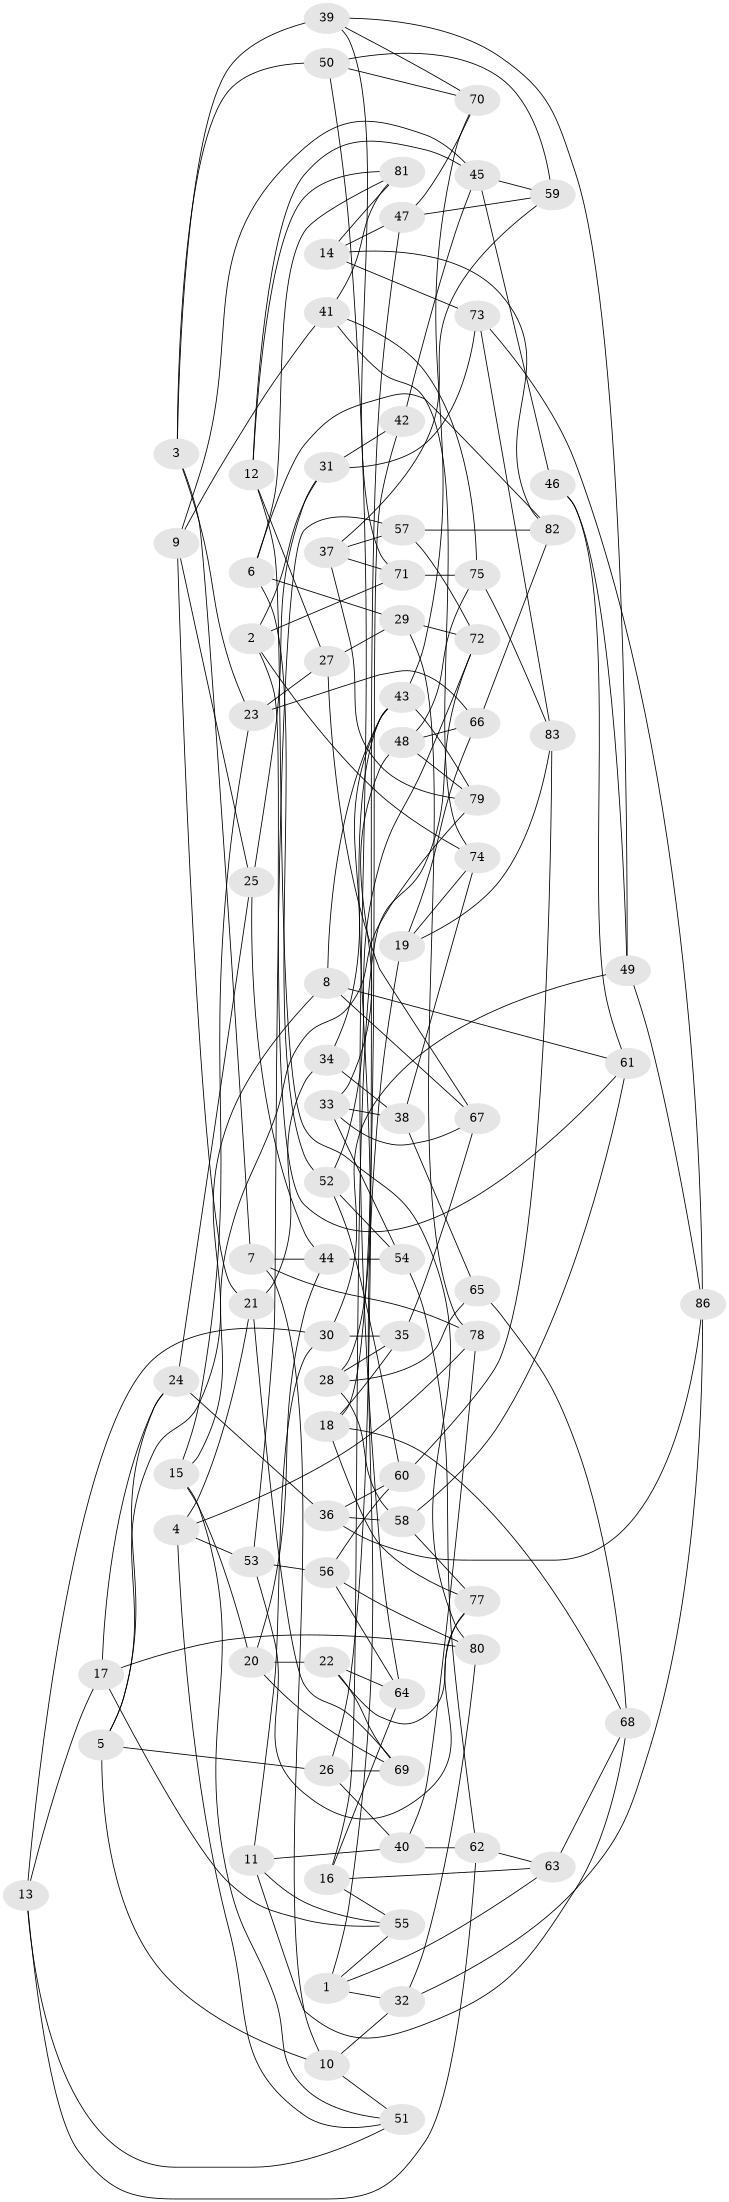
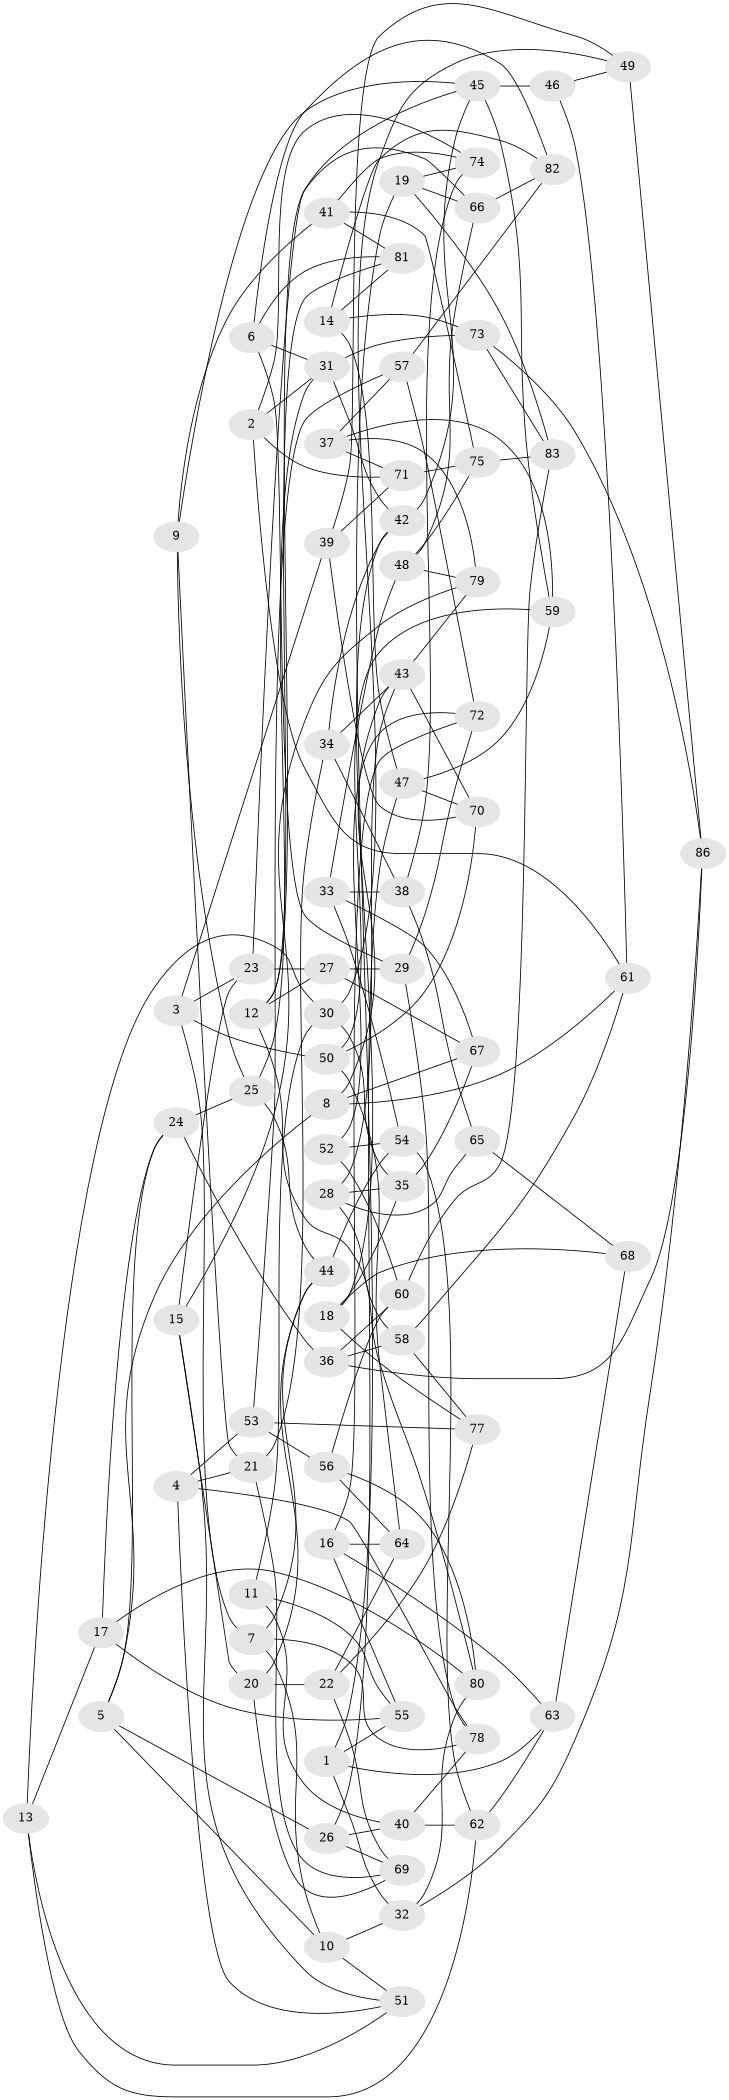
none -> (347, 627)
(285, 879) -> (296, 355)
(468, 2005) -> none
